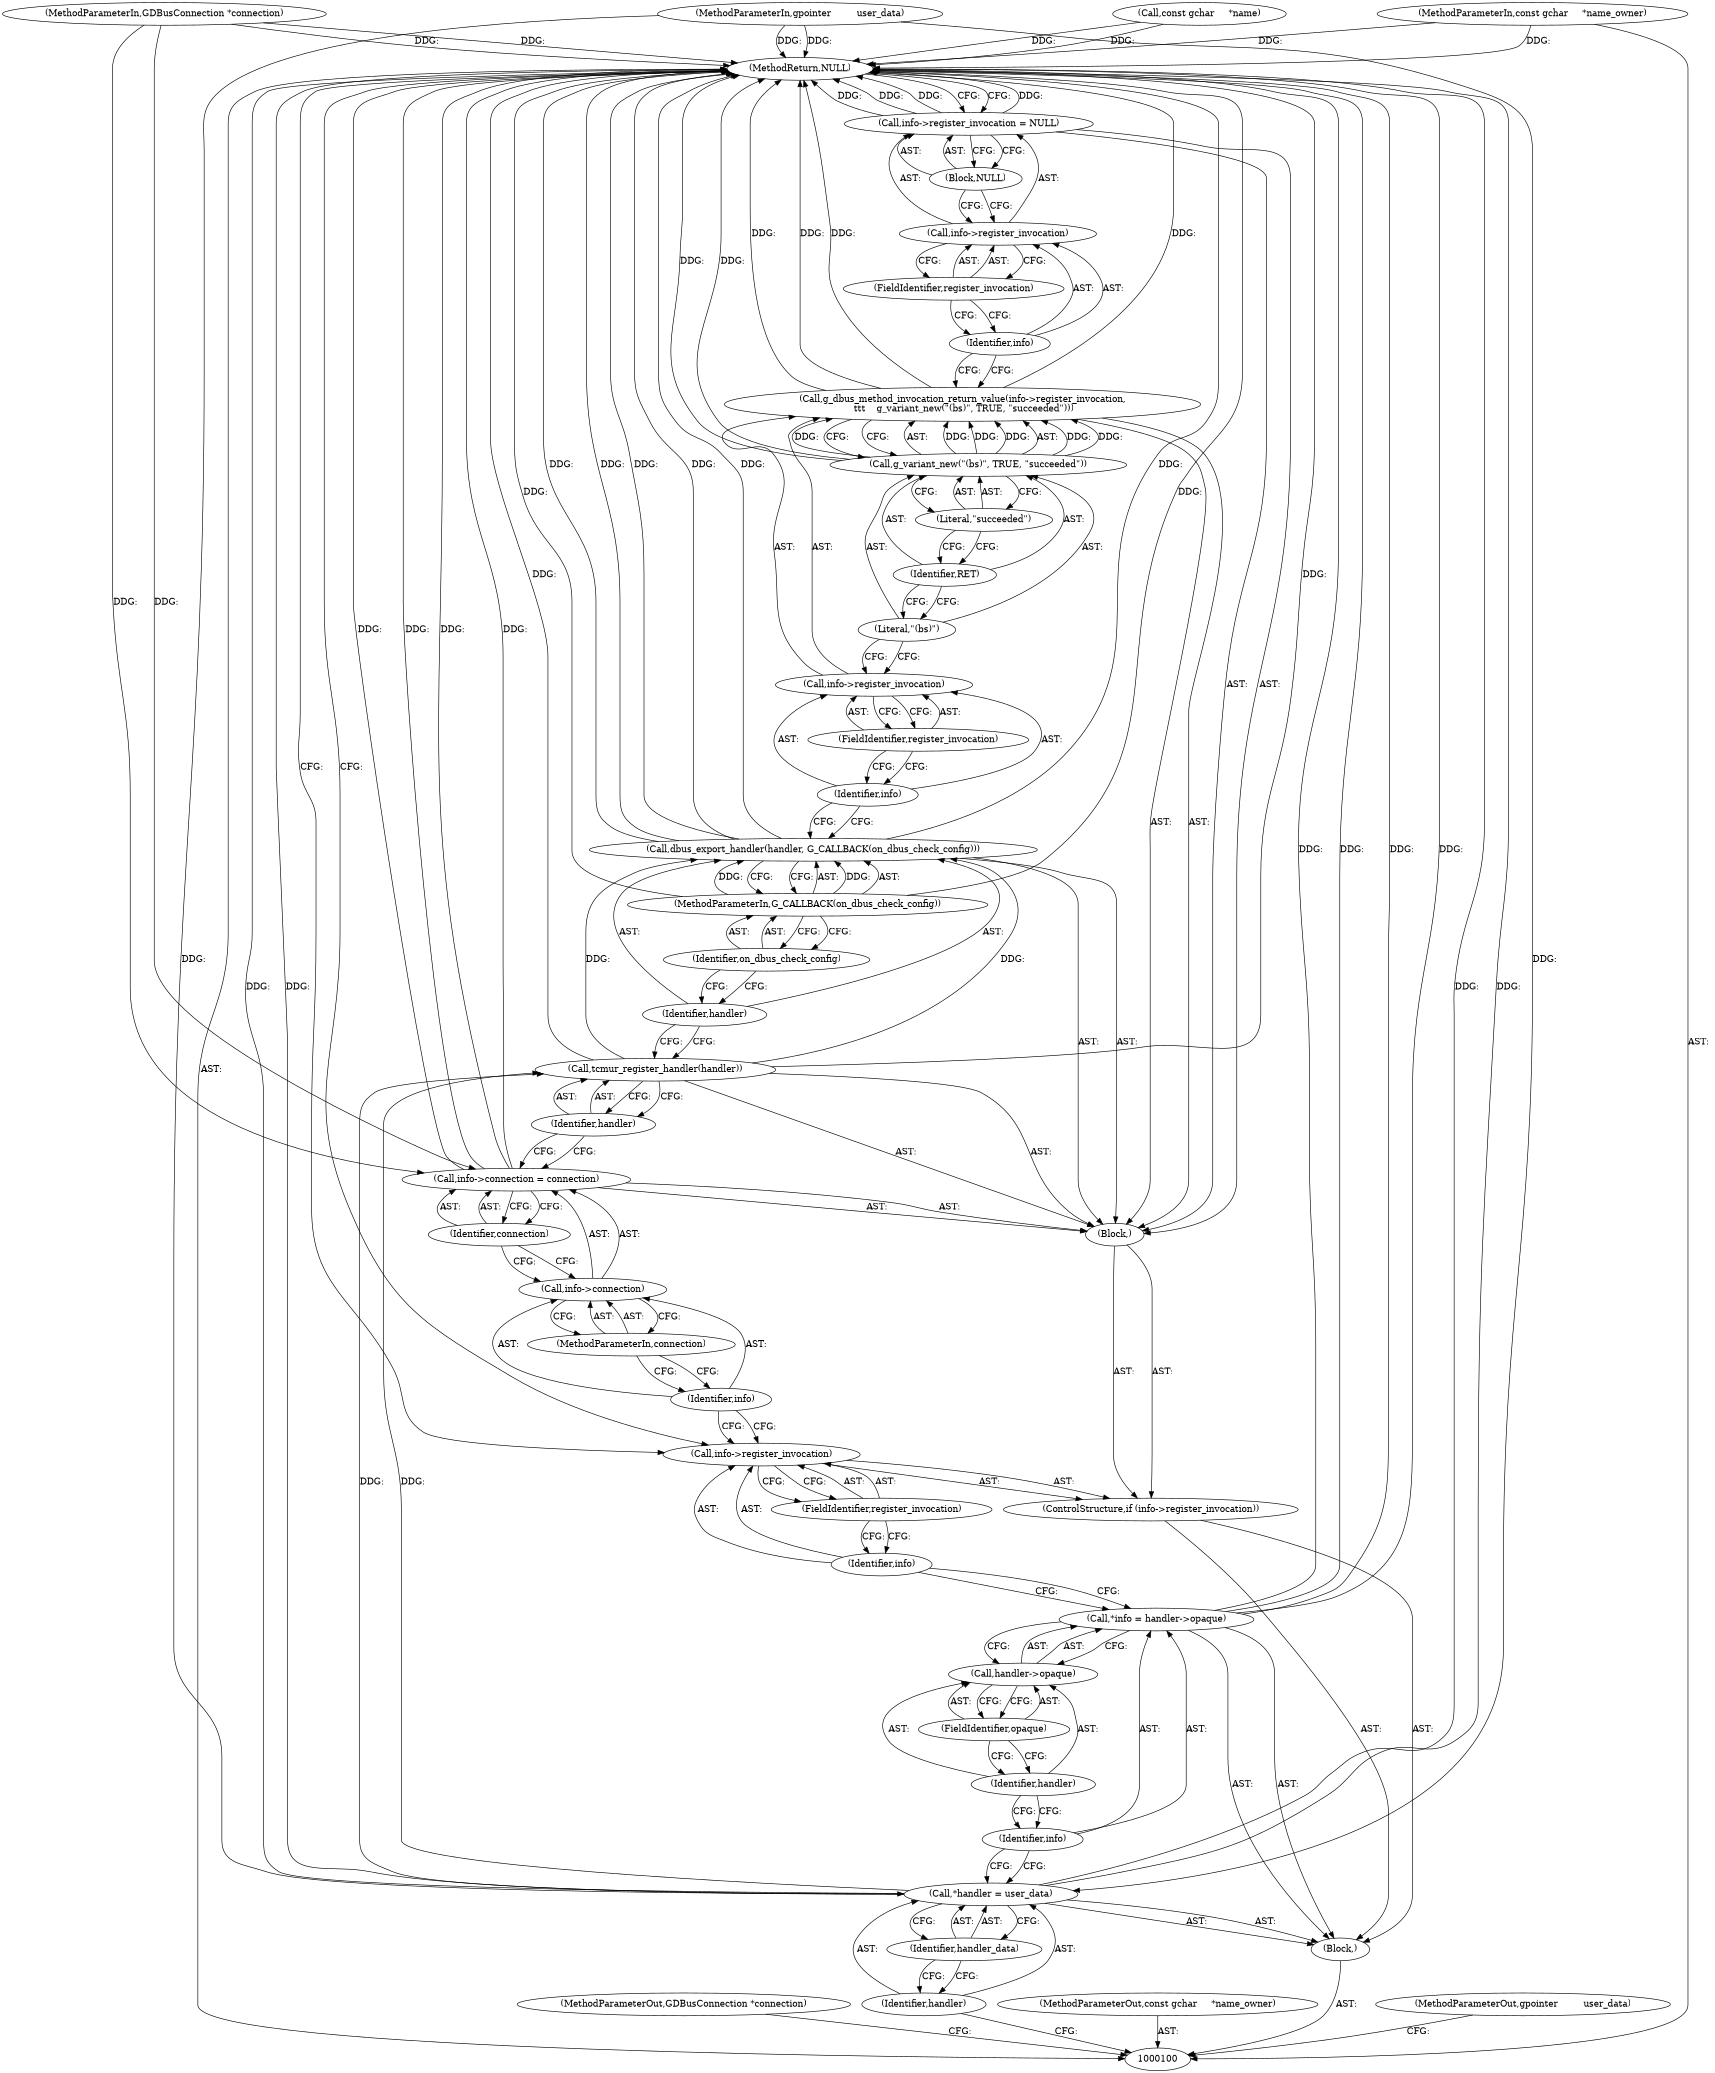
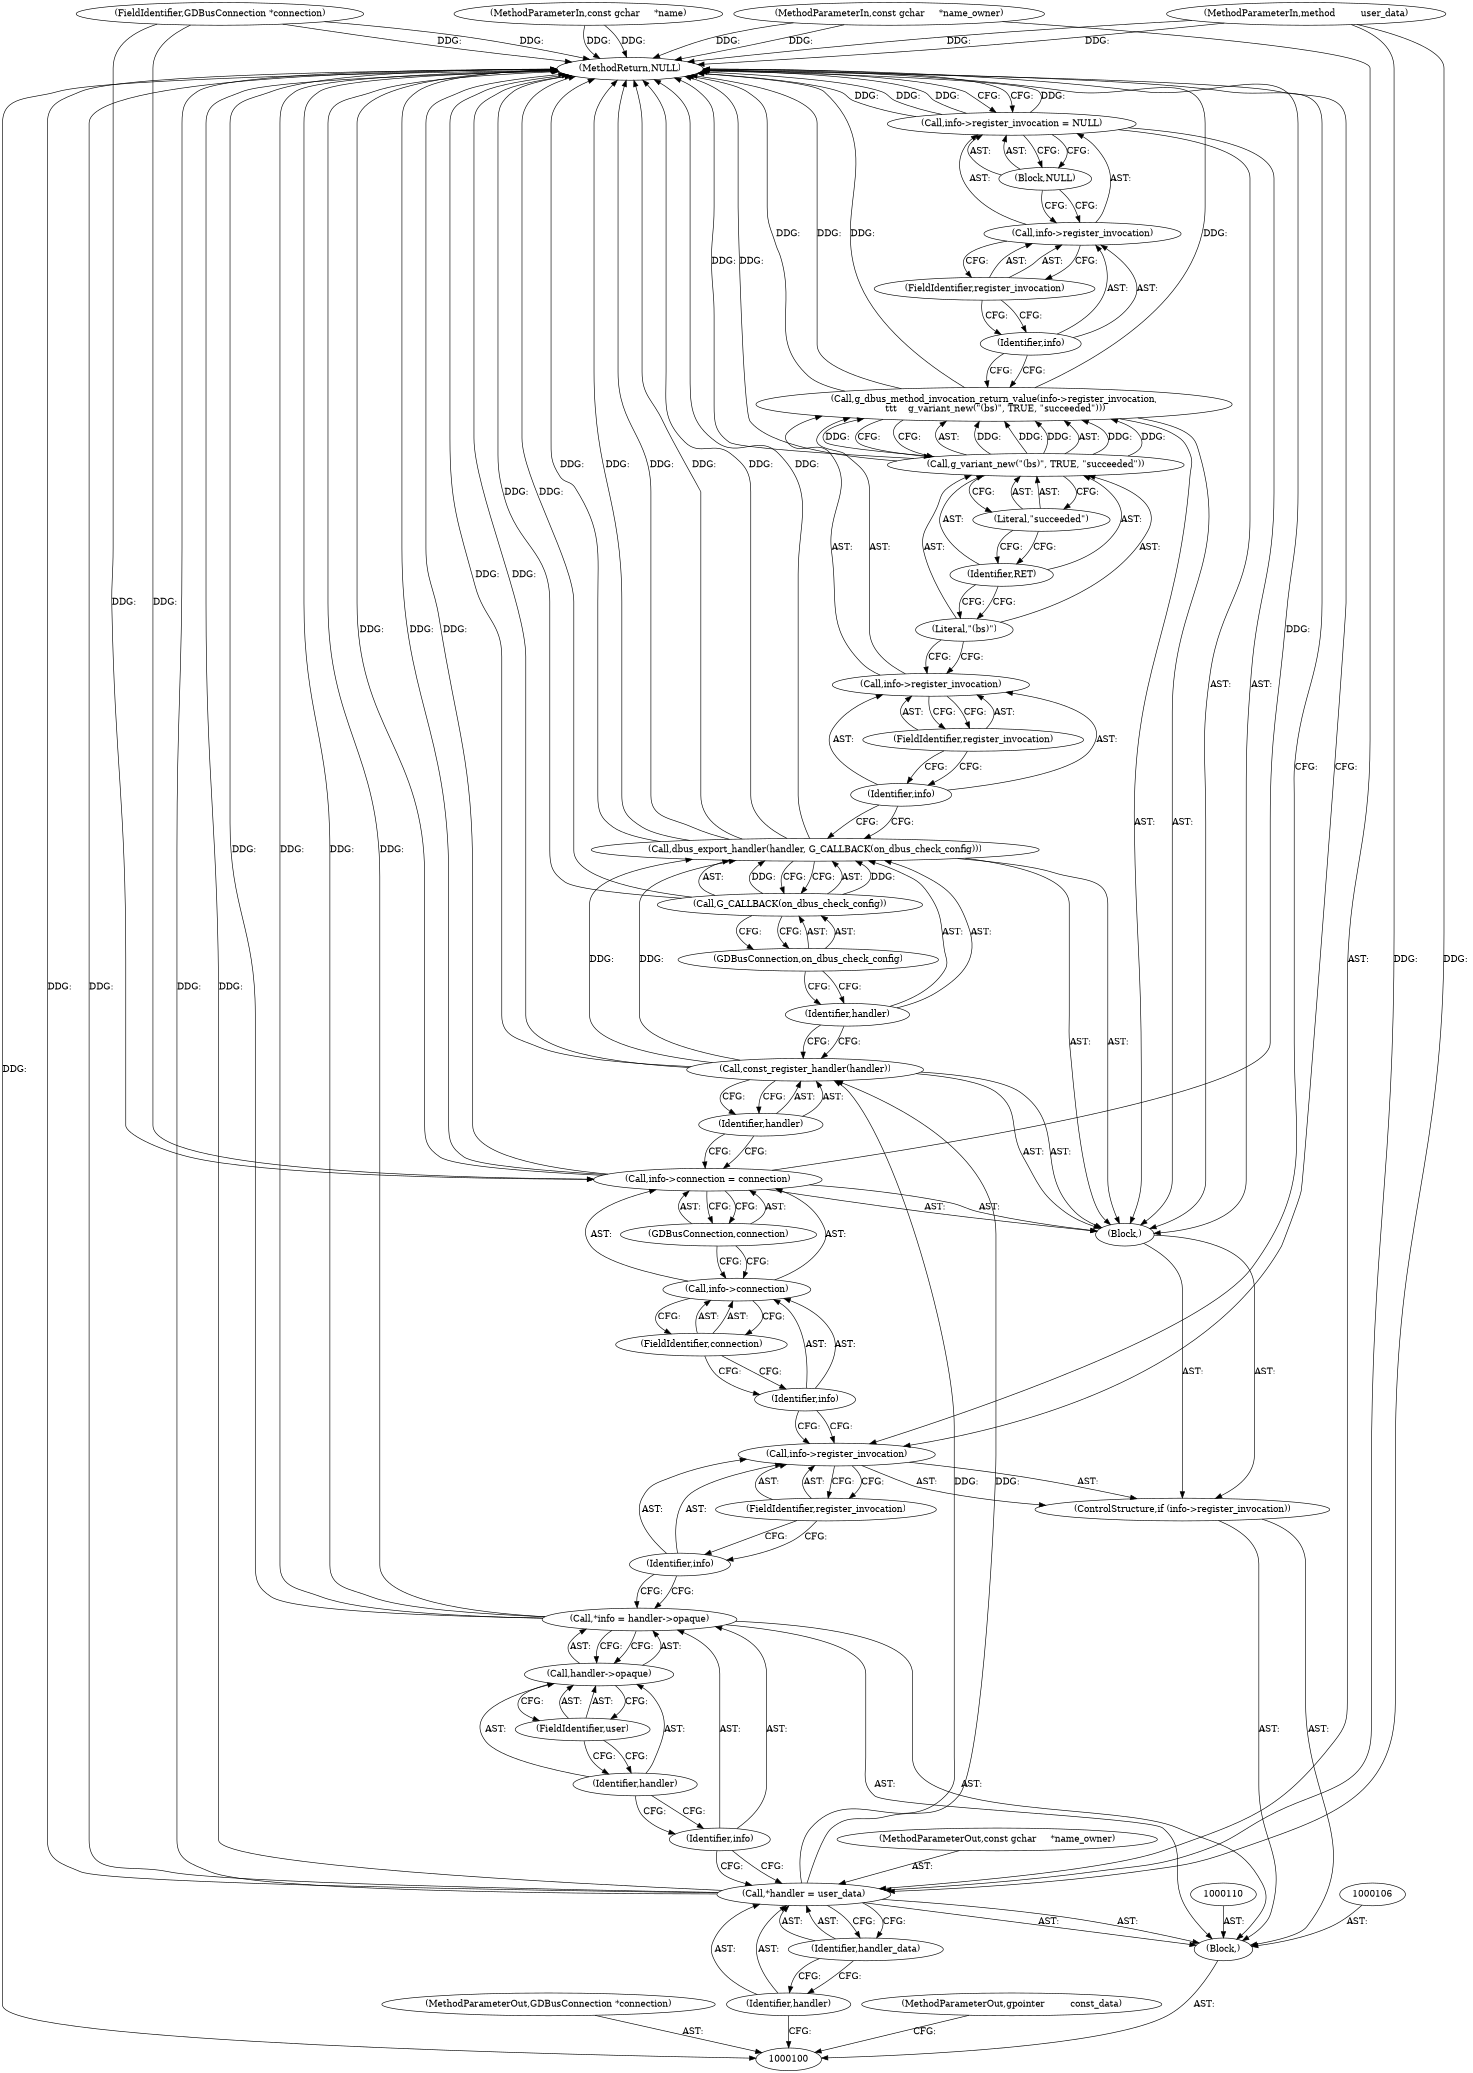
(164, 14) -> (220, 14)
(800, 14) -> (1306, 14)
(1199, 14) -> (588, 14)
(808, 905) -> (790, 905)
(767, 960) -> (808, 960)
(213, 1070) -> (16, 1070)
(655, 1070) -> (805, 1070)
(1688, 1233) -> (1348, 963)
(499, 1235) -> (719, 1235)
(631, 1345) -> (701, 1345)
(994, 1729) -> (583, 1729)
none -> (1223, 1894)
none -> (1373, 1894)
(1523, 2004) -> (1012, 2004)
(1158, 2029) -> (902, 1866)
(962, 2032) -> (695, 2032)
